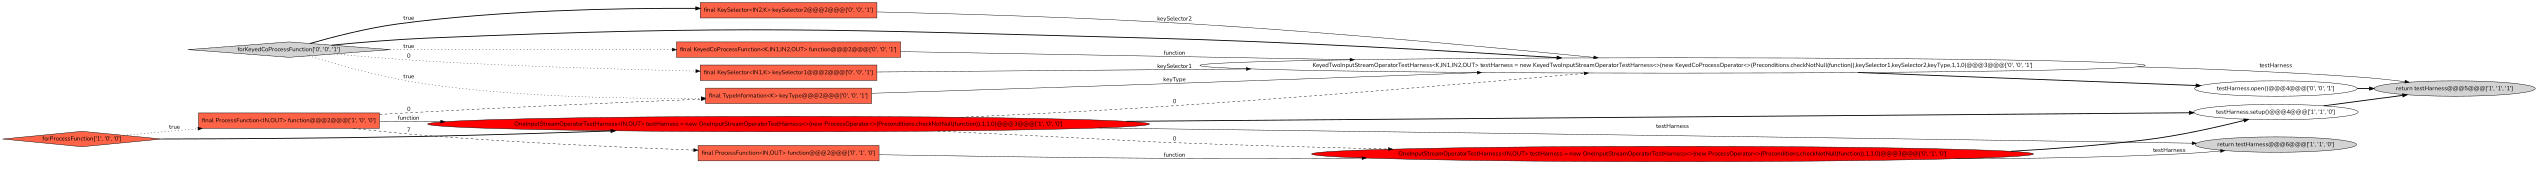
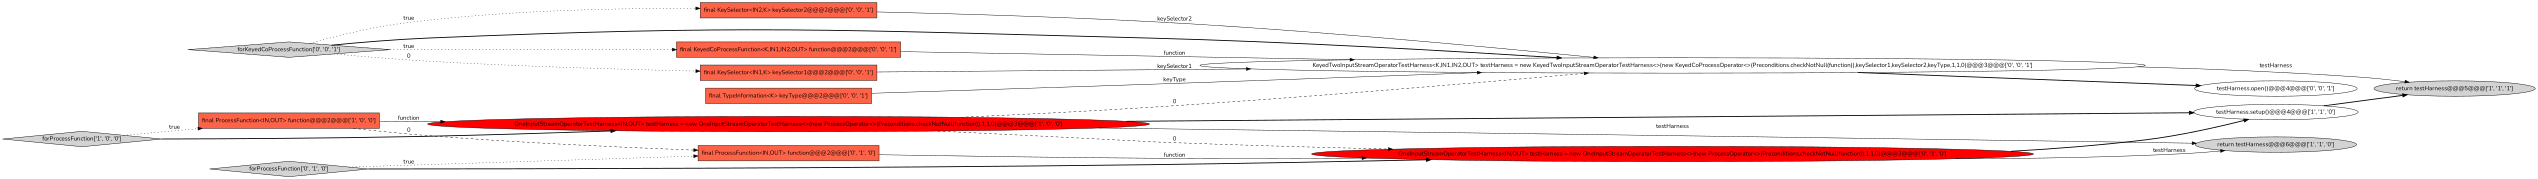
(502, 14) -> (502, 14)
(2363, 89) -> none
(503, 92) -> none
(540, 106) -> none
(409, 130) -> (409, 130)
(82, 139) -> (82, 139)
none -> (289, 169)
